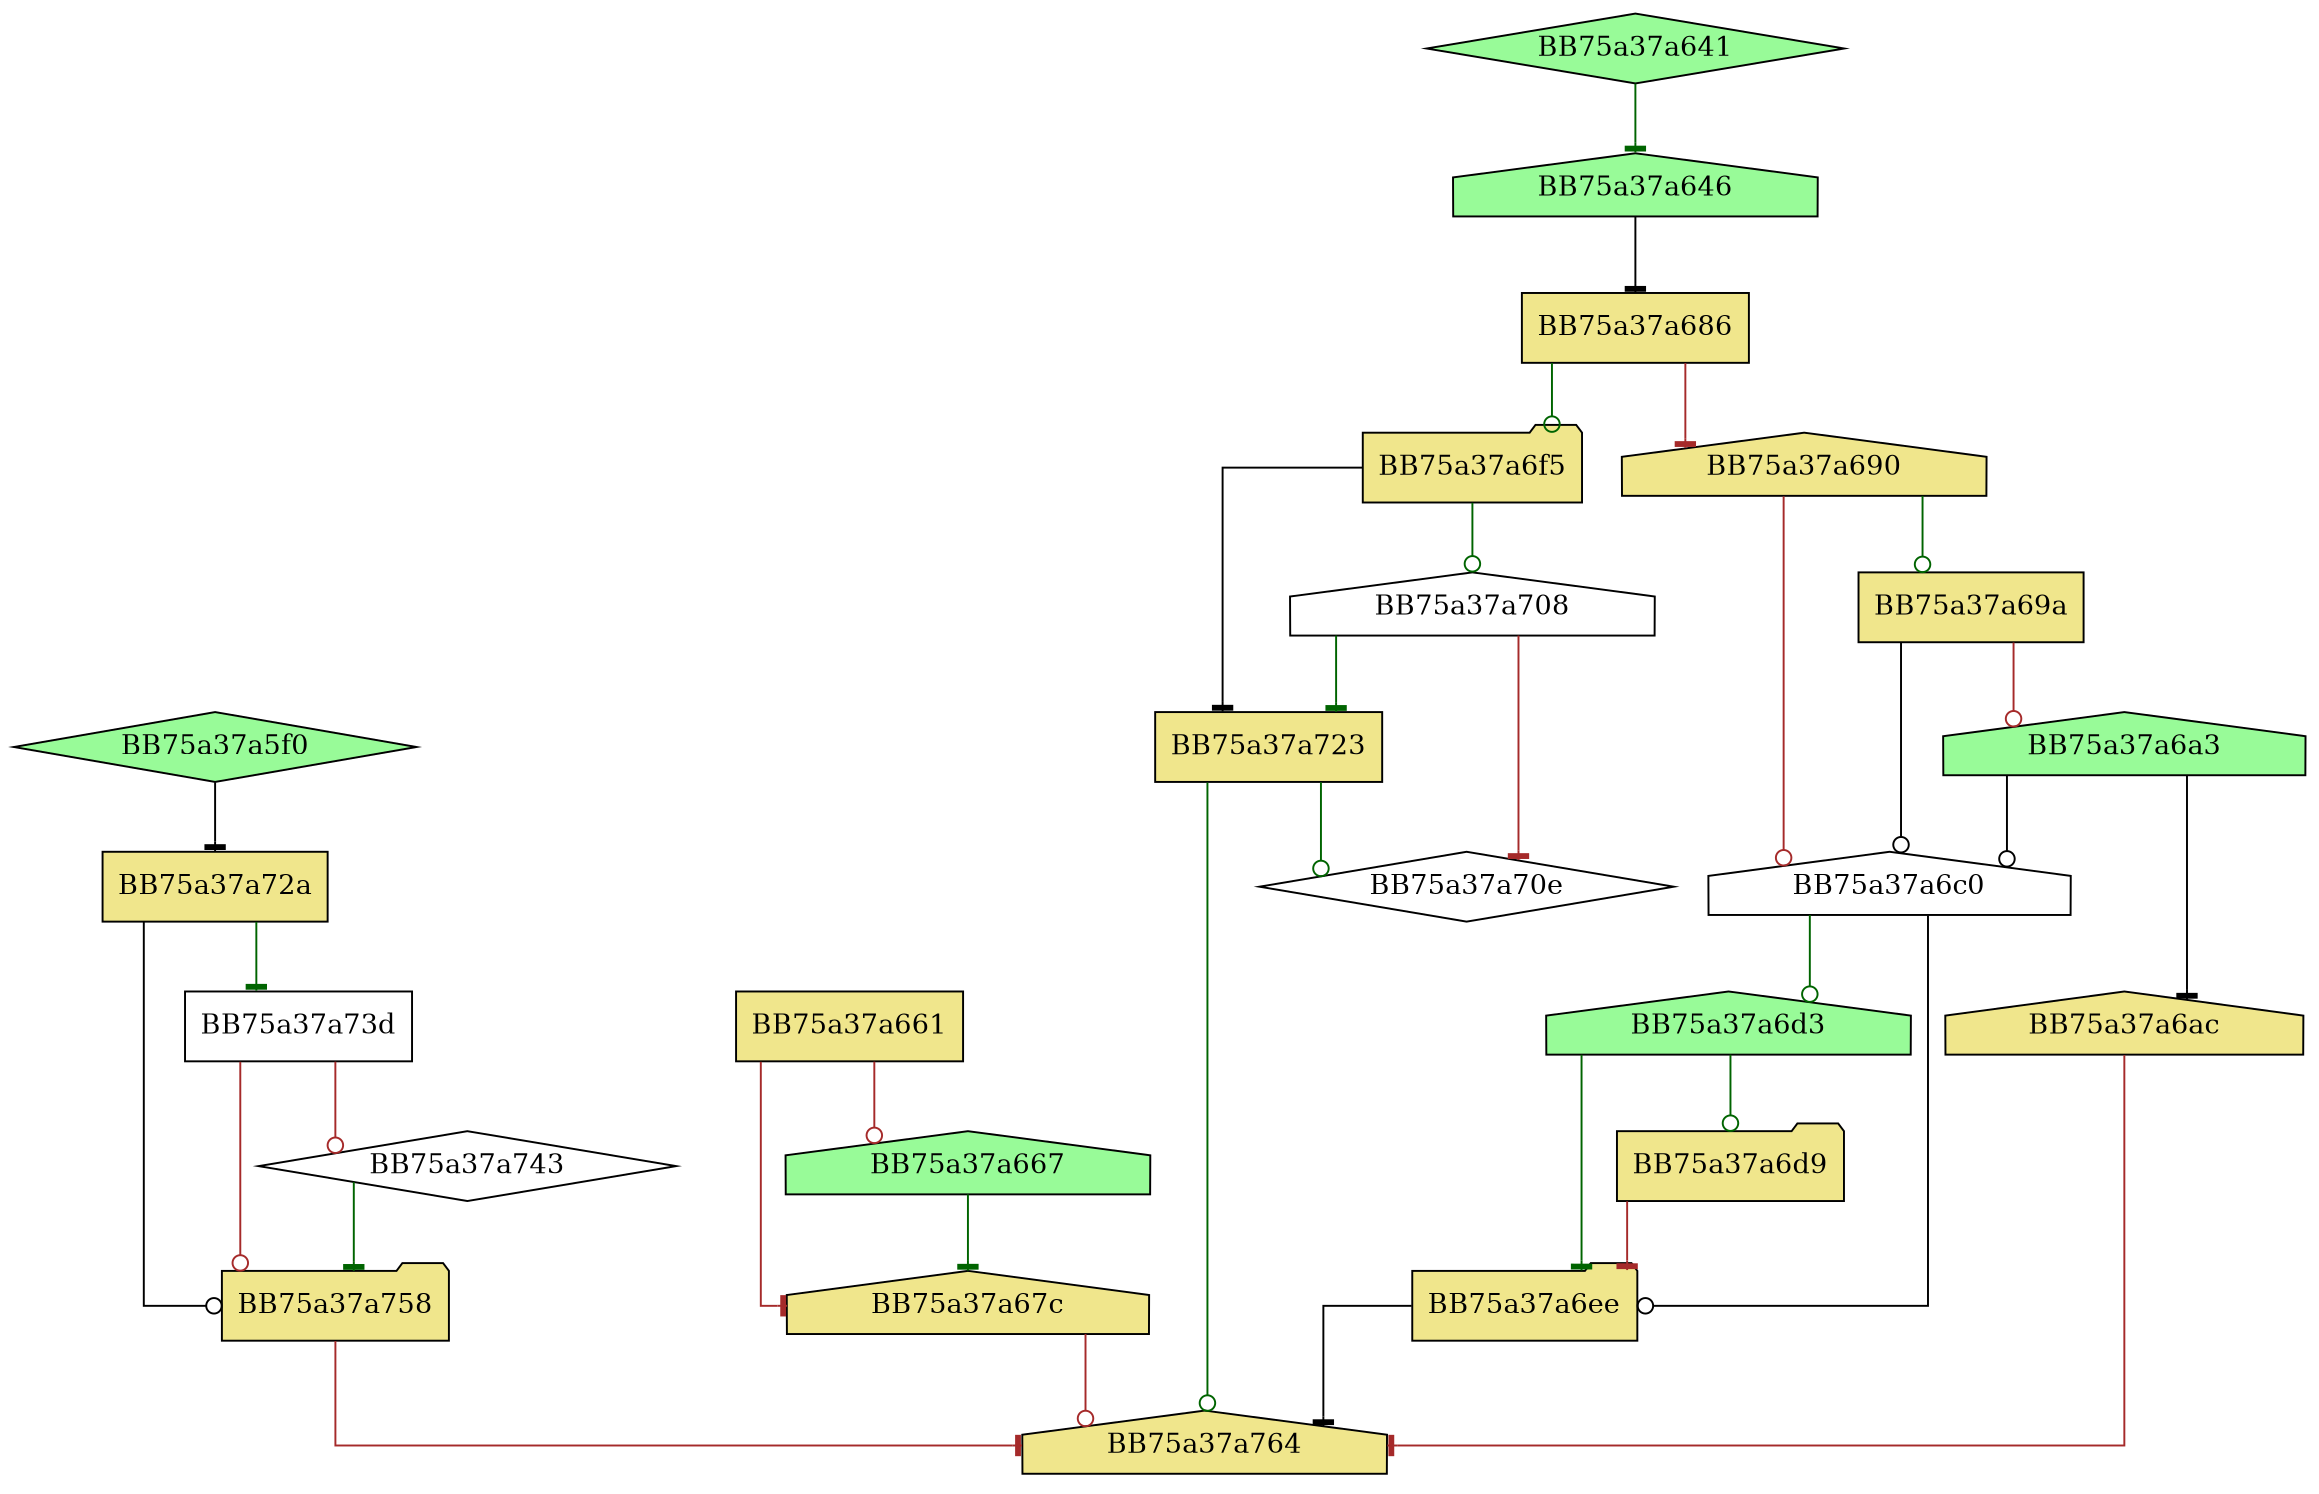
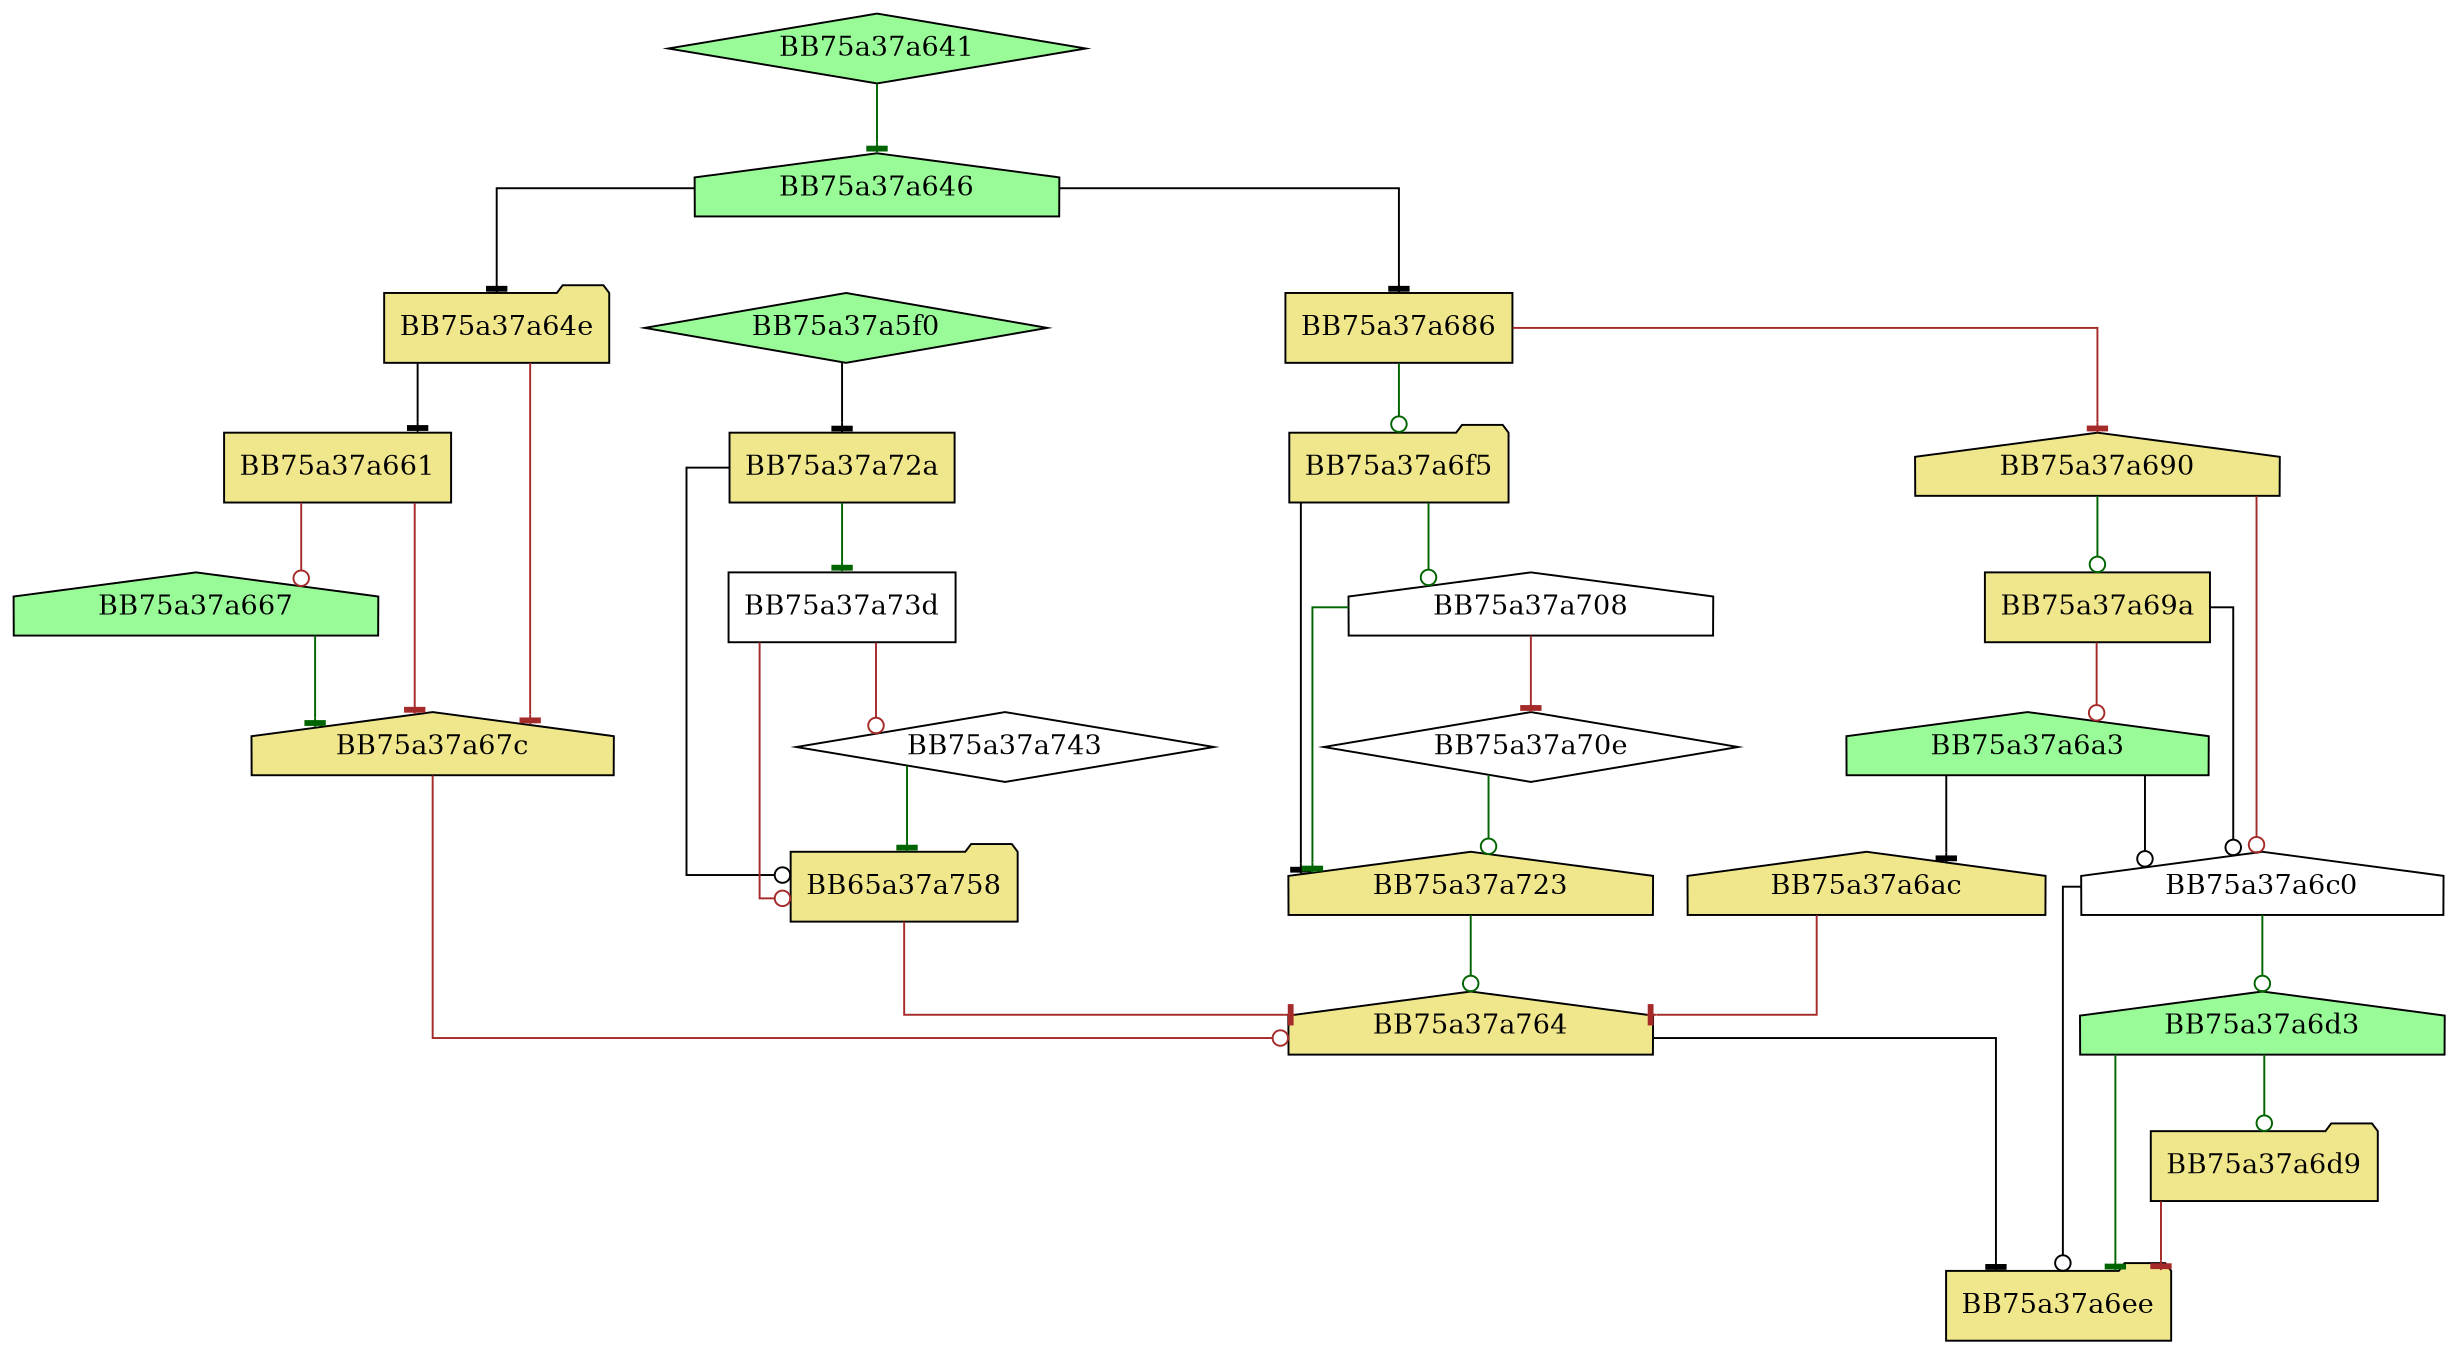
none -> (497, 328)
(1269, 747) -> (1471, 887)
(1321, 821) -> (1489, 807)
(335, 1306) -> (904, 887)
(1323, 1317) -> (1936, 1038)
